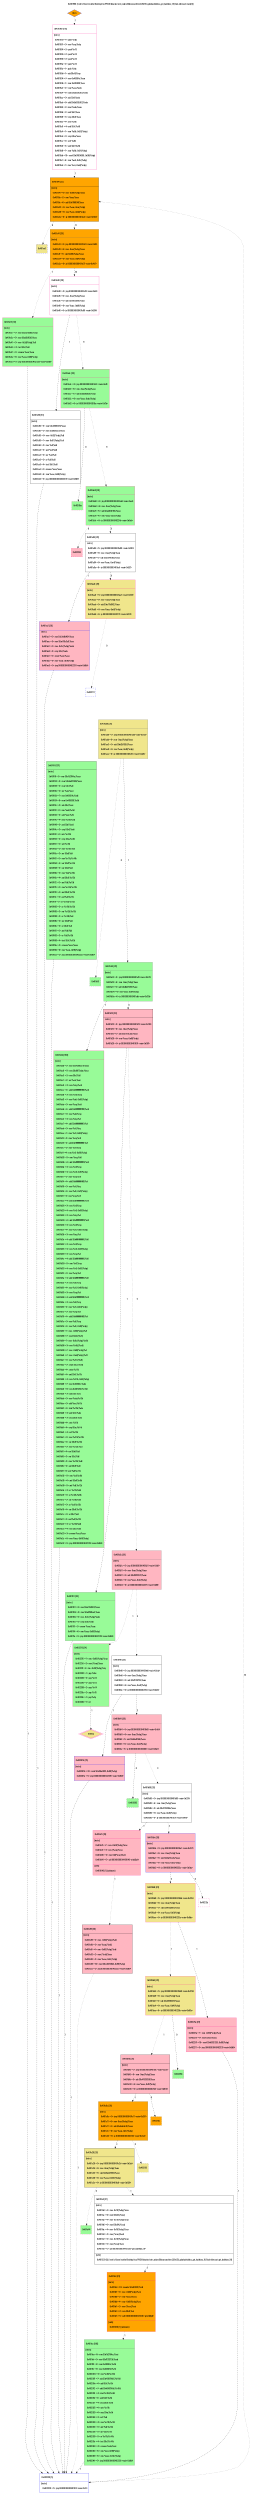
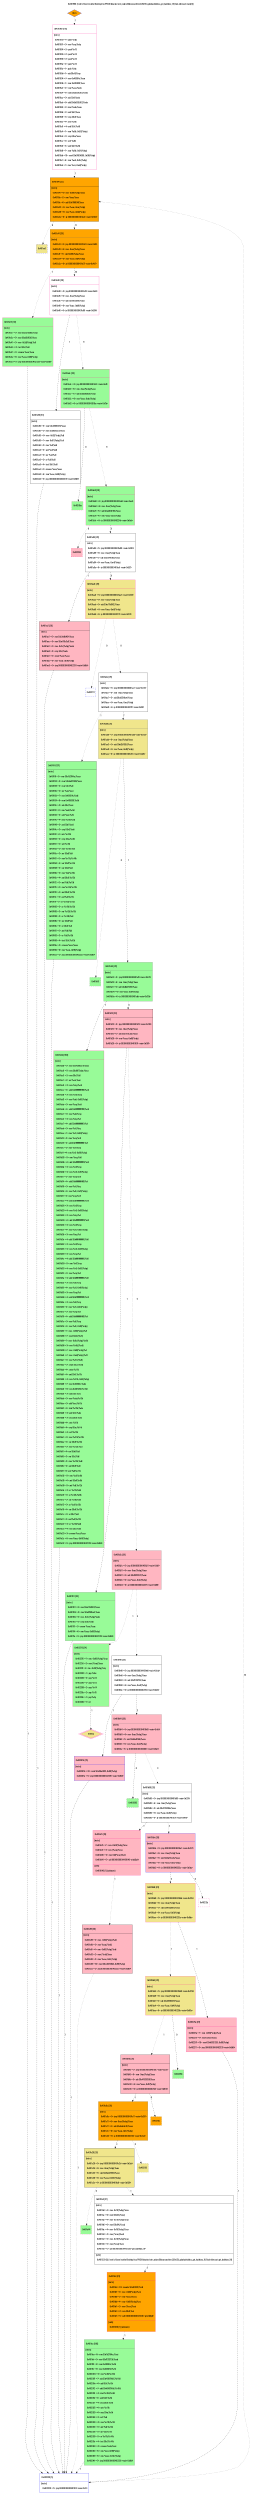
(64, 646) -> (64, 646)
none -> (123, 693)
